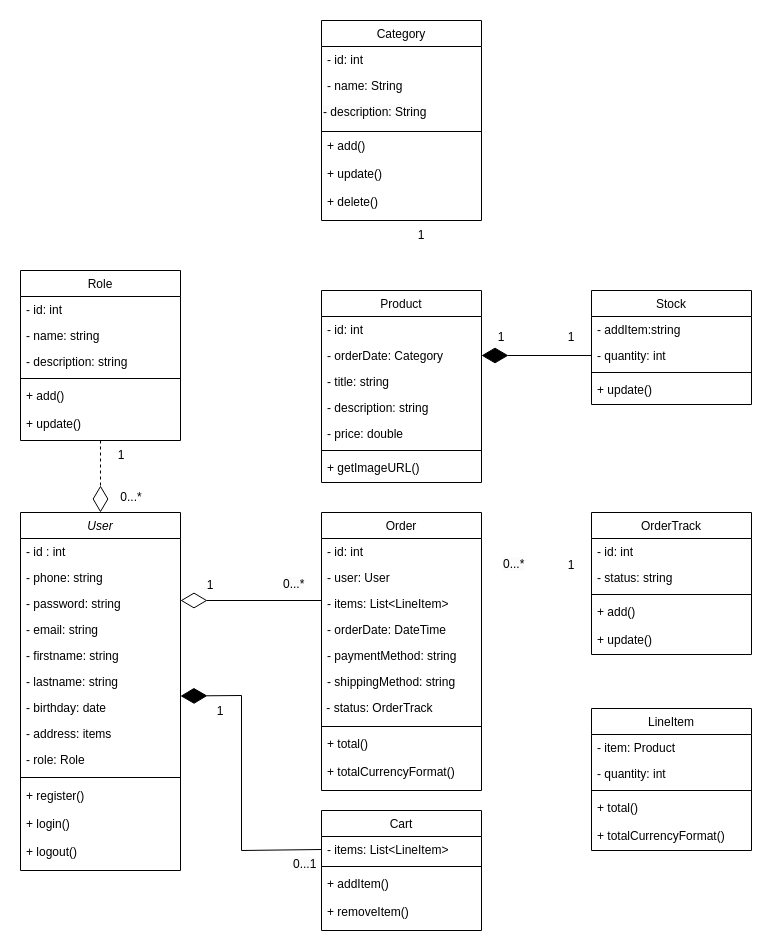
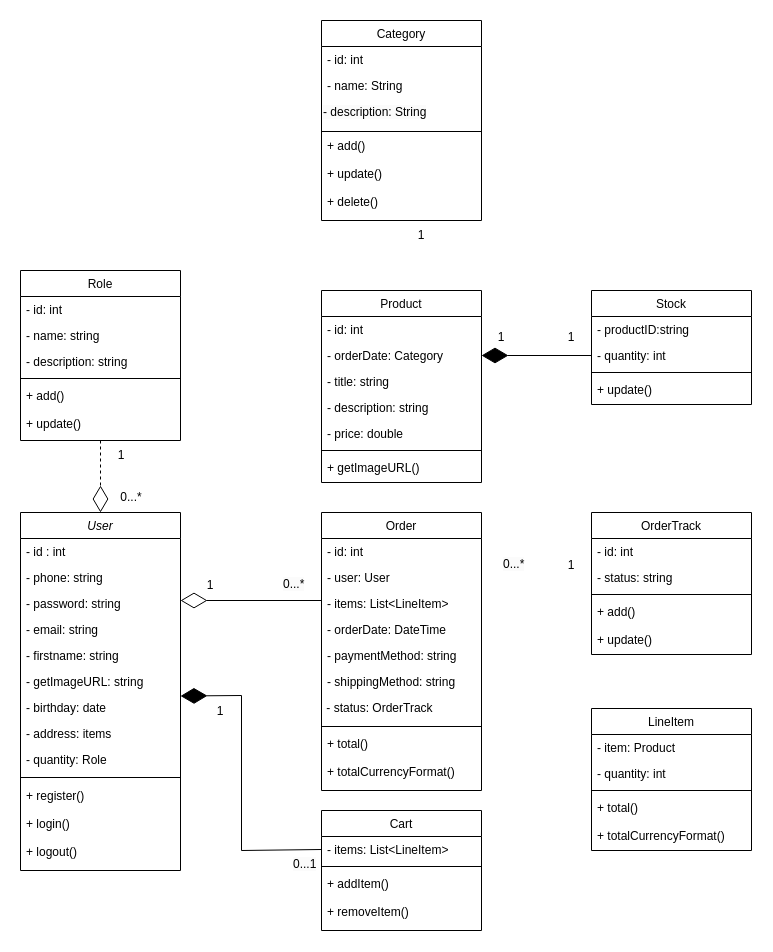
(646, 330) -> (653, 330)
(79, 682) -> (90, 682)
(59, 760) -> (72, 760)
